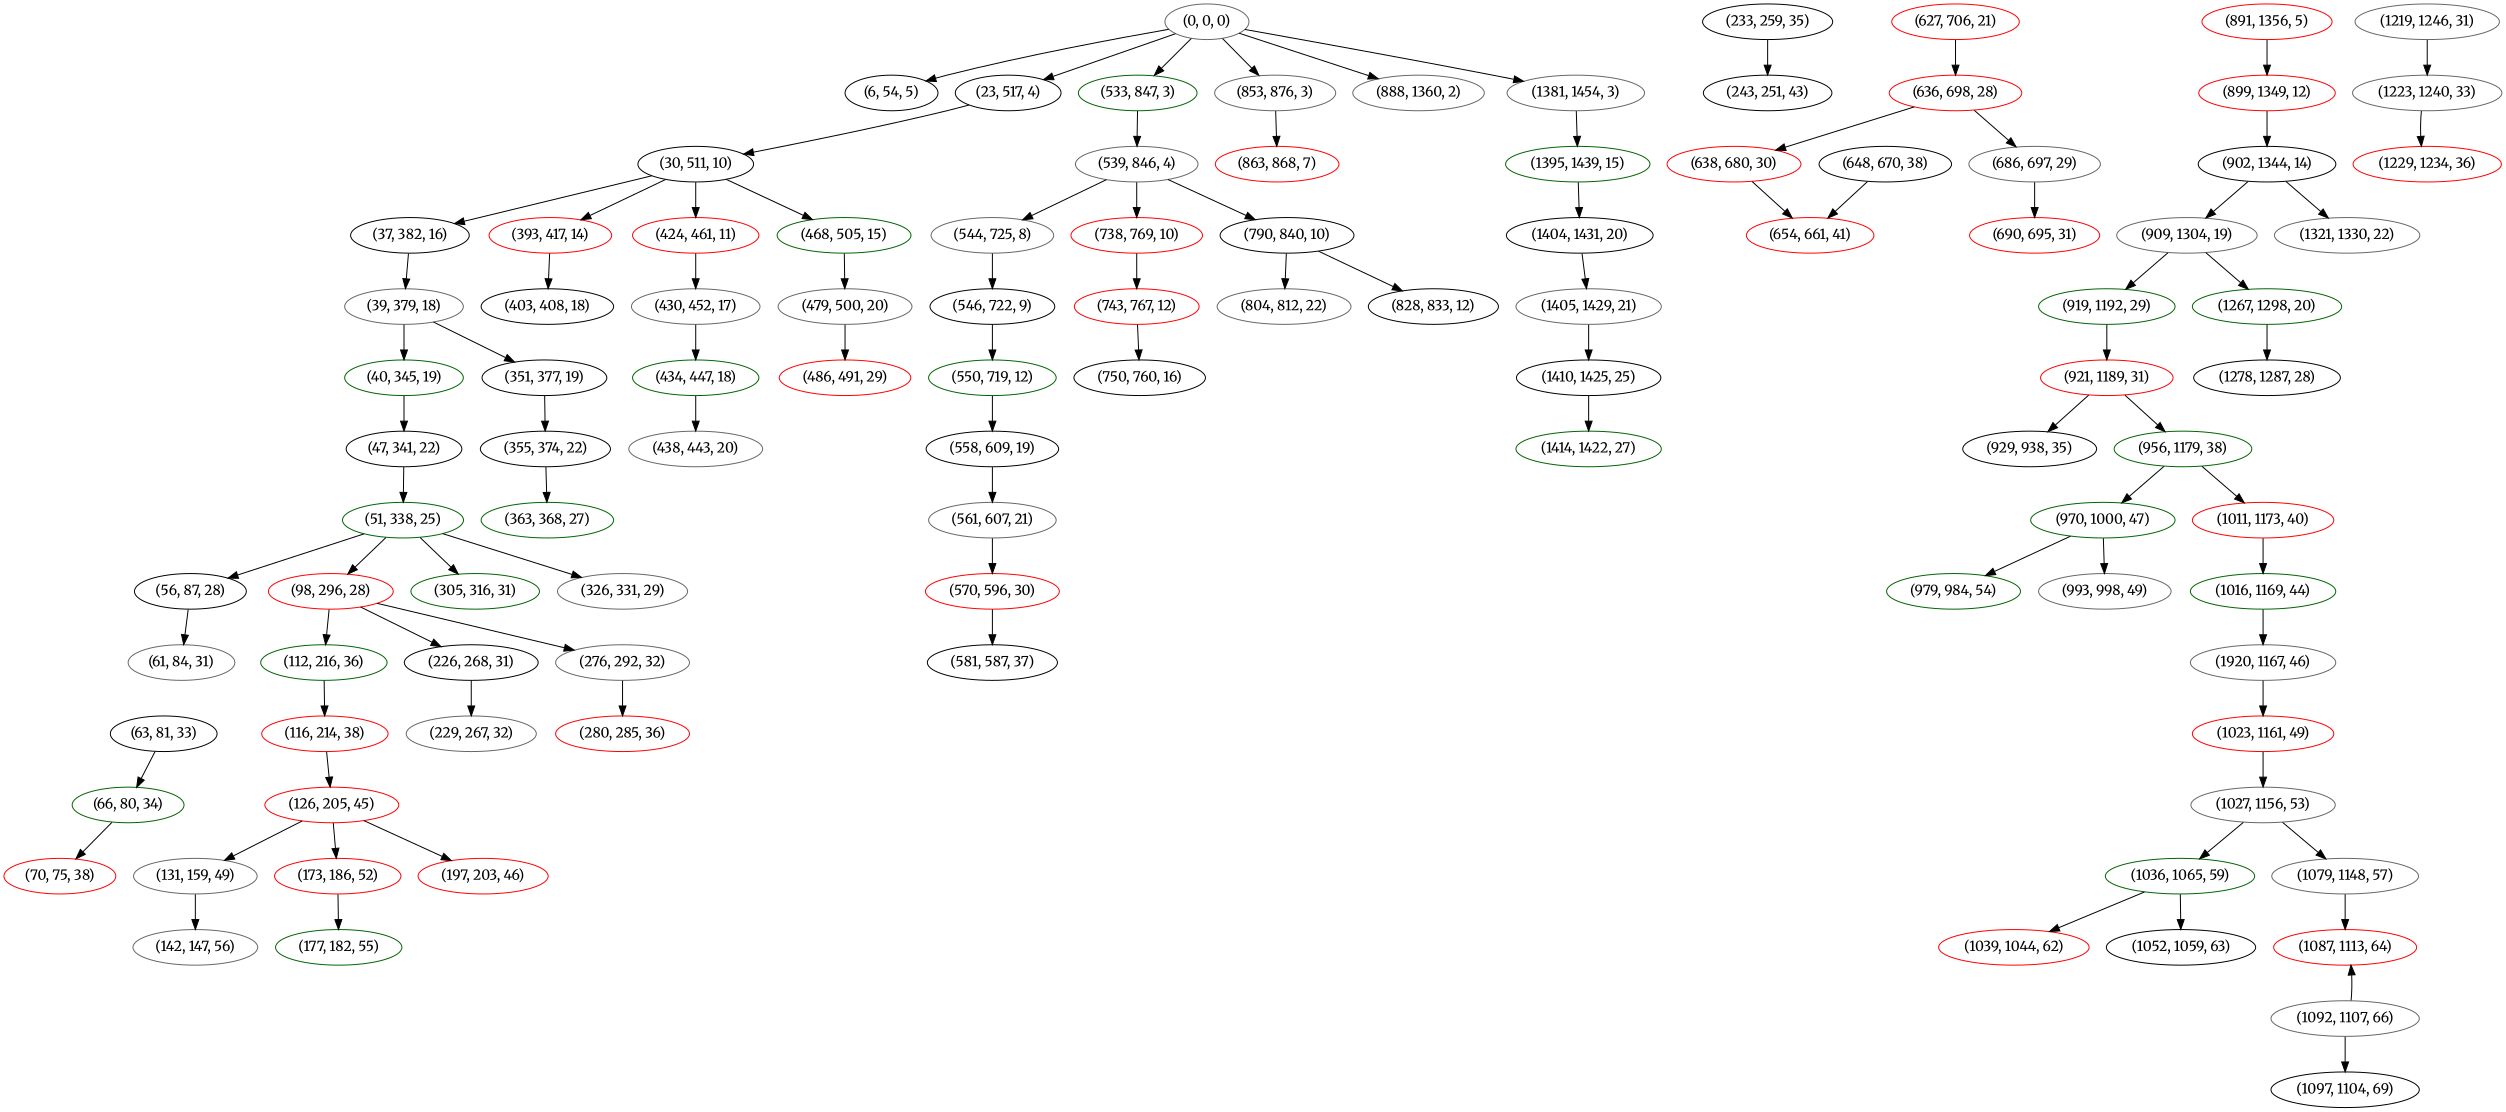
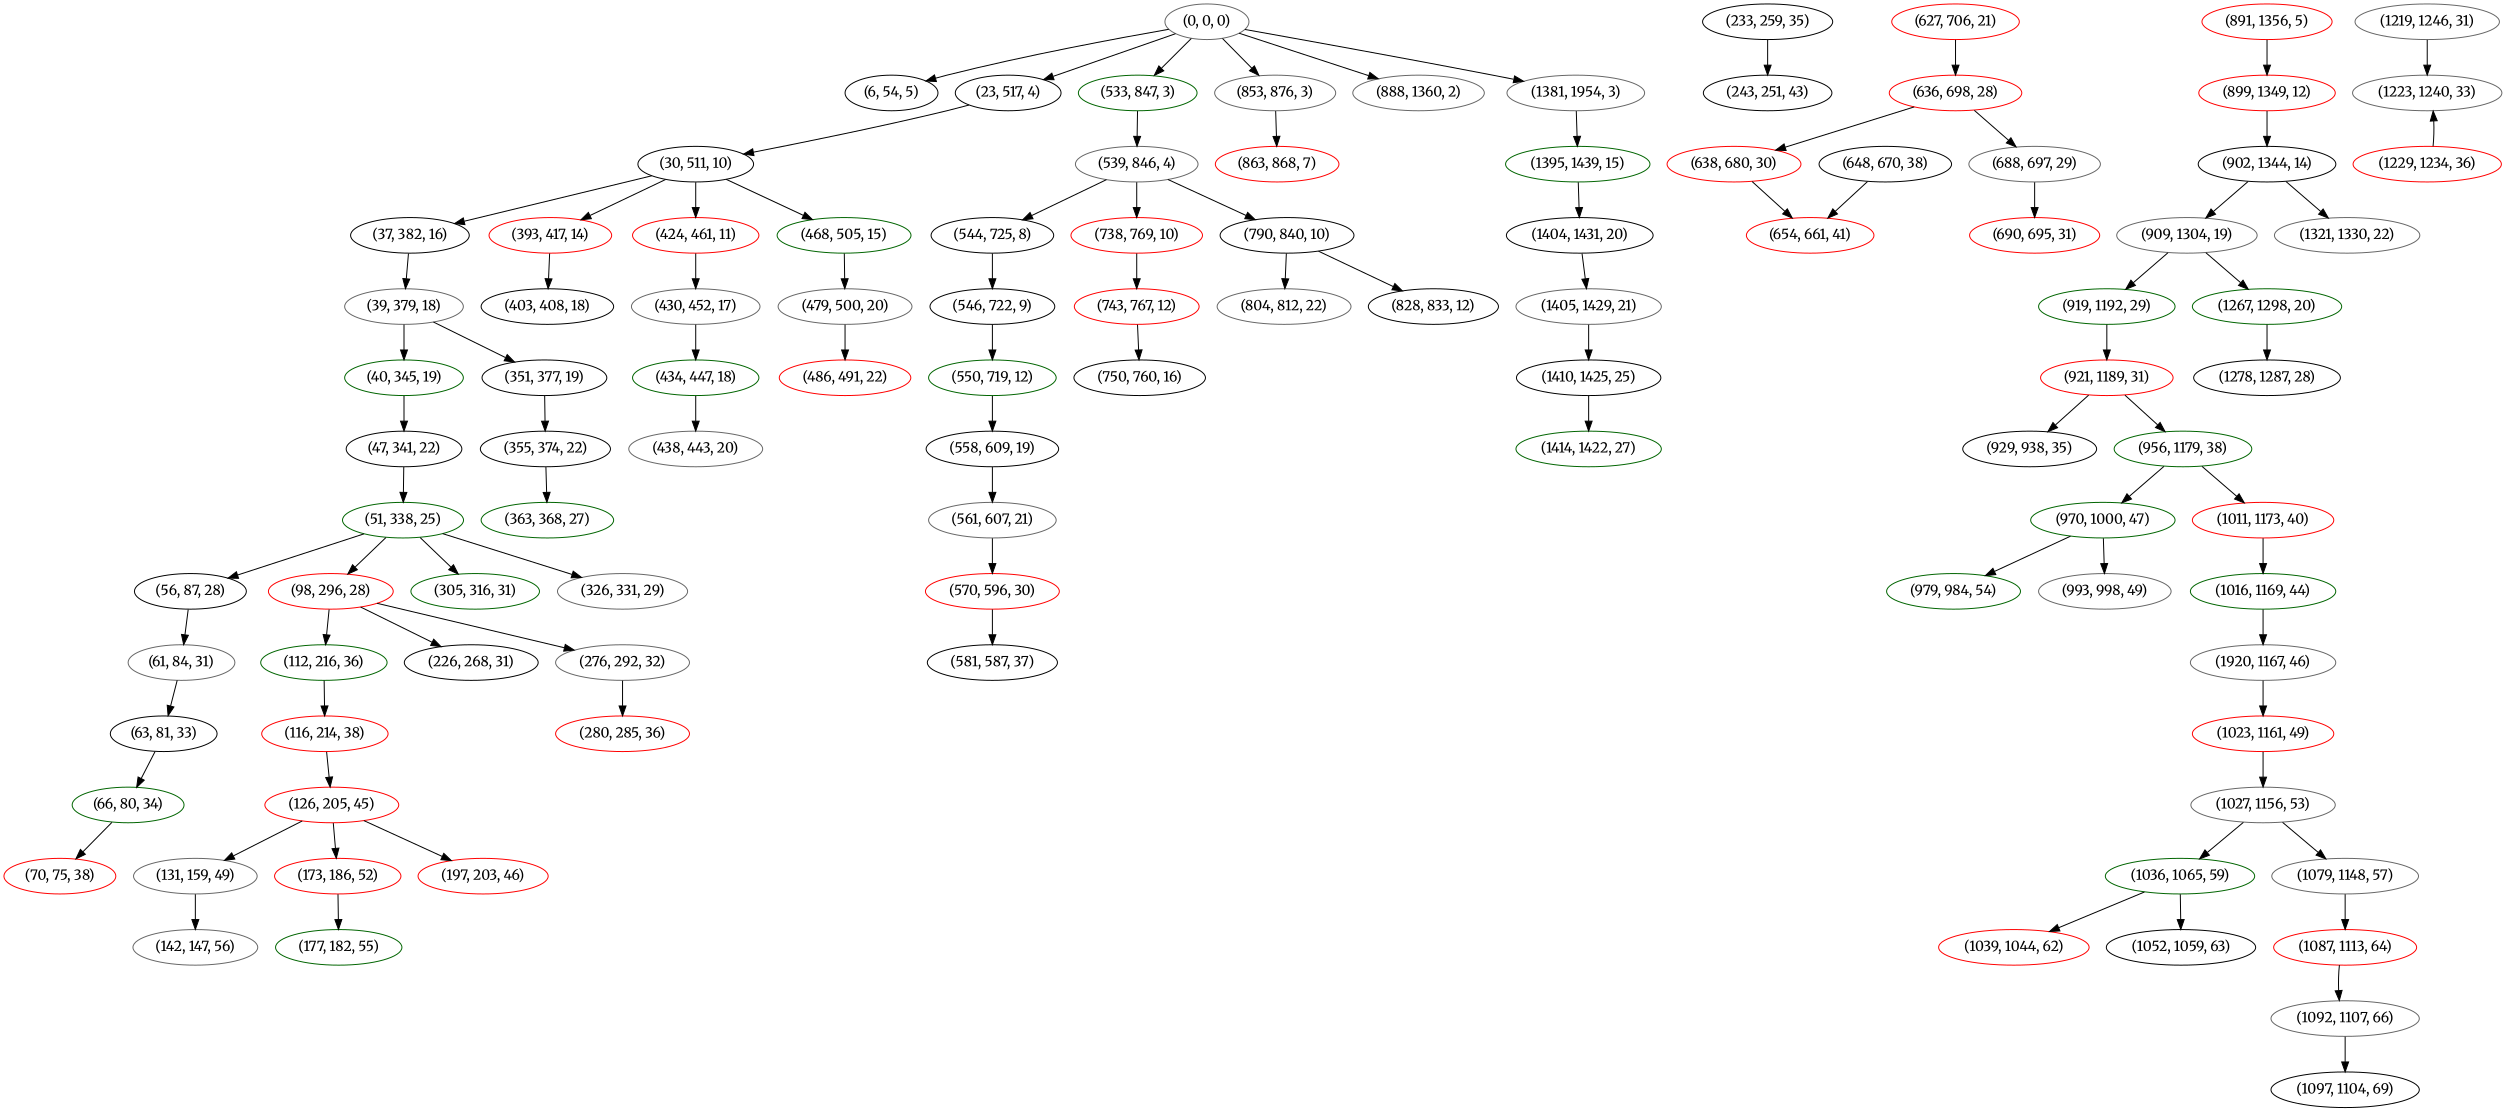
(1576, 93) -> (1576, 93)
(2421, 124) -> (2434, 134)
(2035, 164) -> (2035, 164)
(992, 235) -> (992, 235)
(845, 378) -> (845, 378)
none -> (174, 693)
(471, 734) -> none
(2352, 988) -> (2339, 978)
